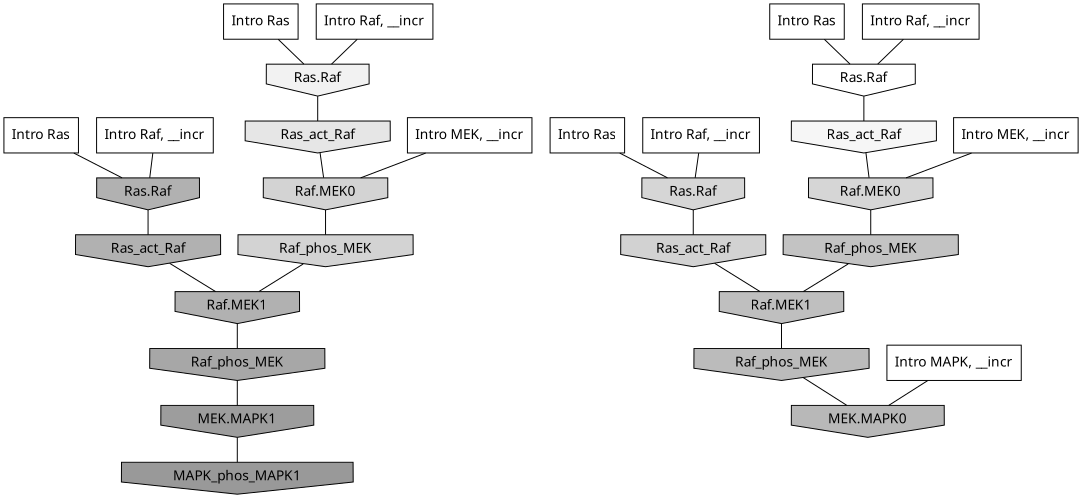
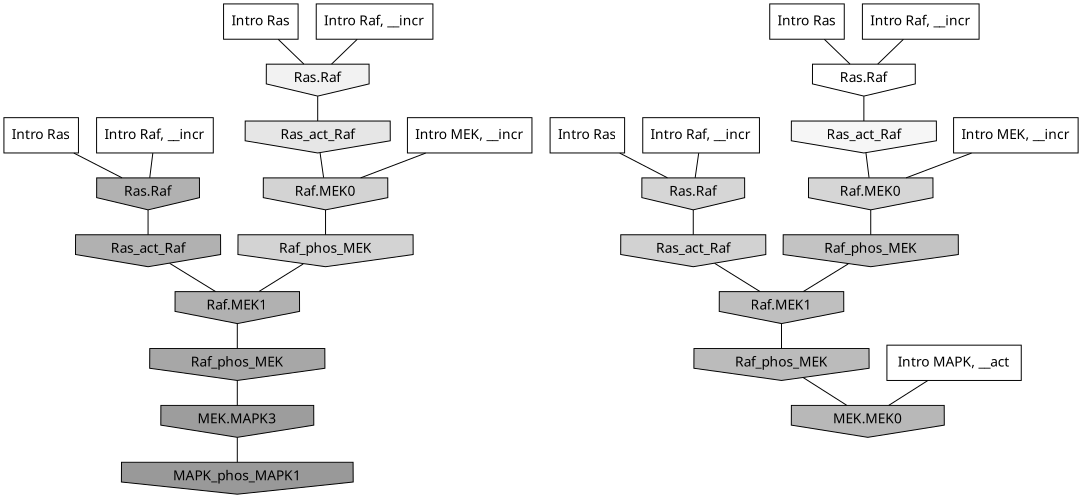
(954, 363) -> (954, 363)
(237, 420) -> (237, 420)
(868, 420) -> (868, 420)
